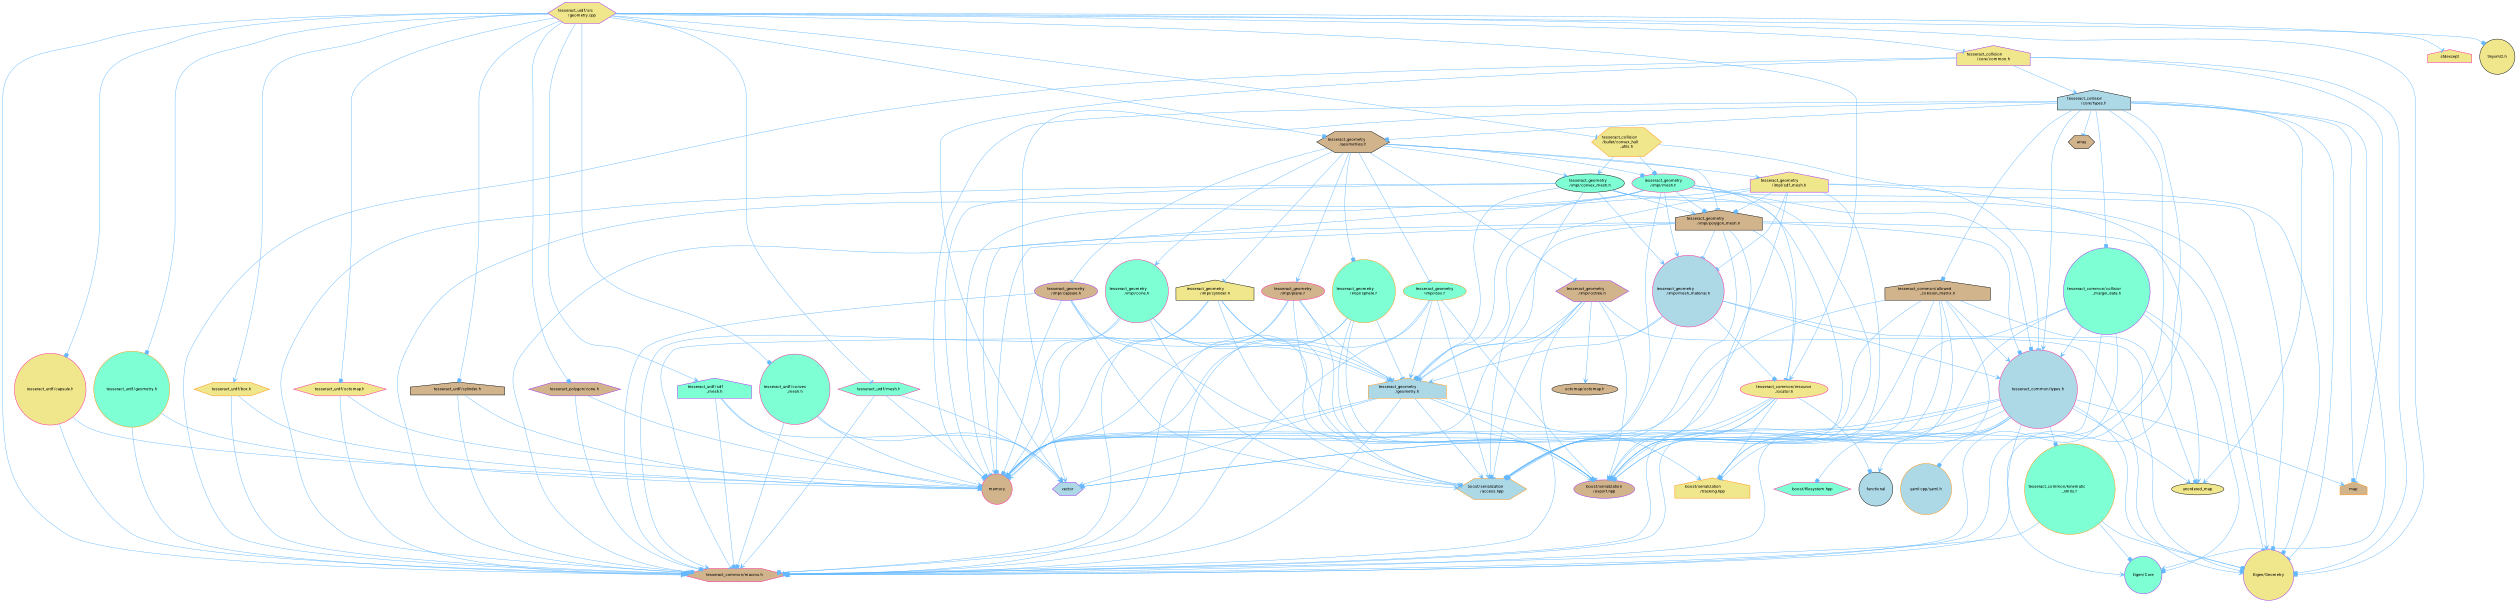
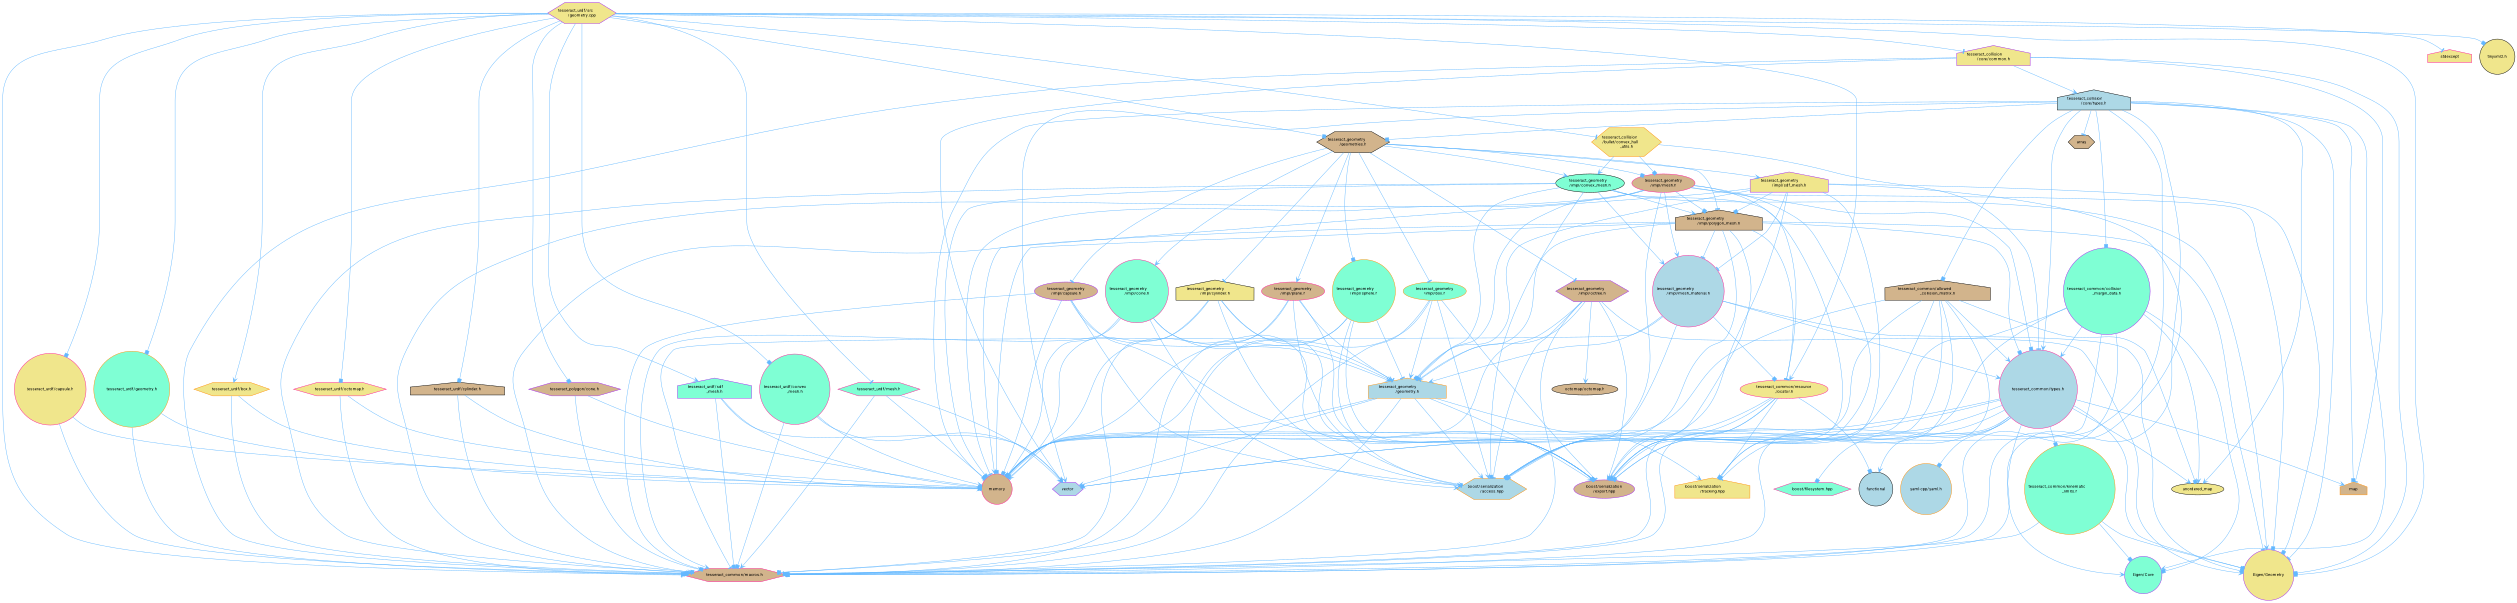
(1663, 183) -> (1663, 183)
